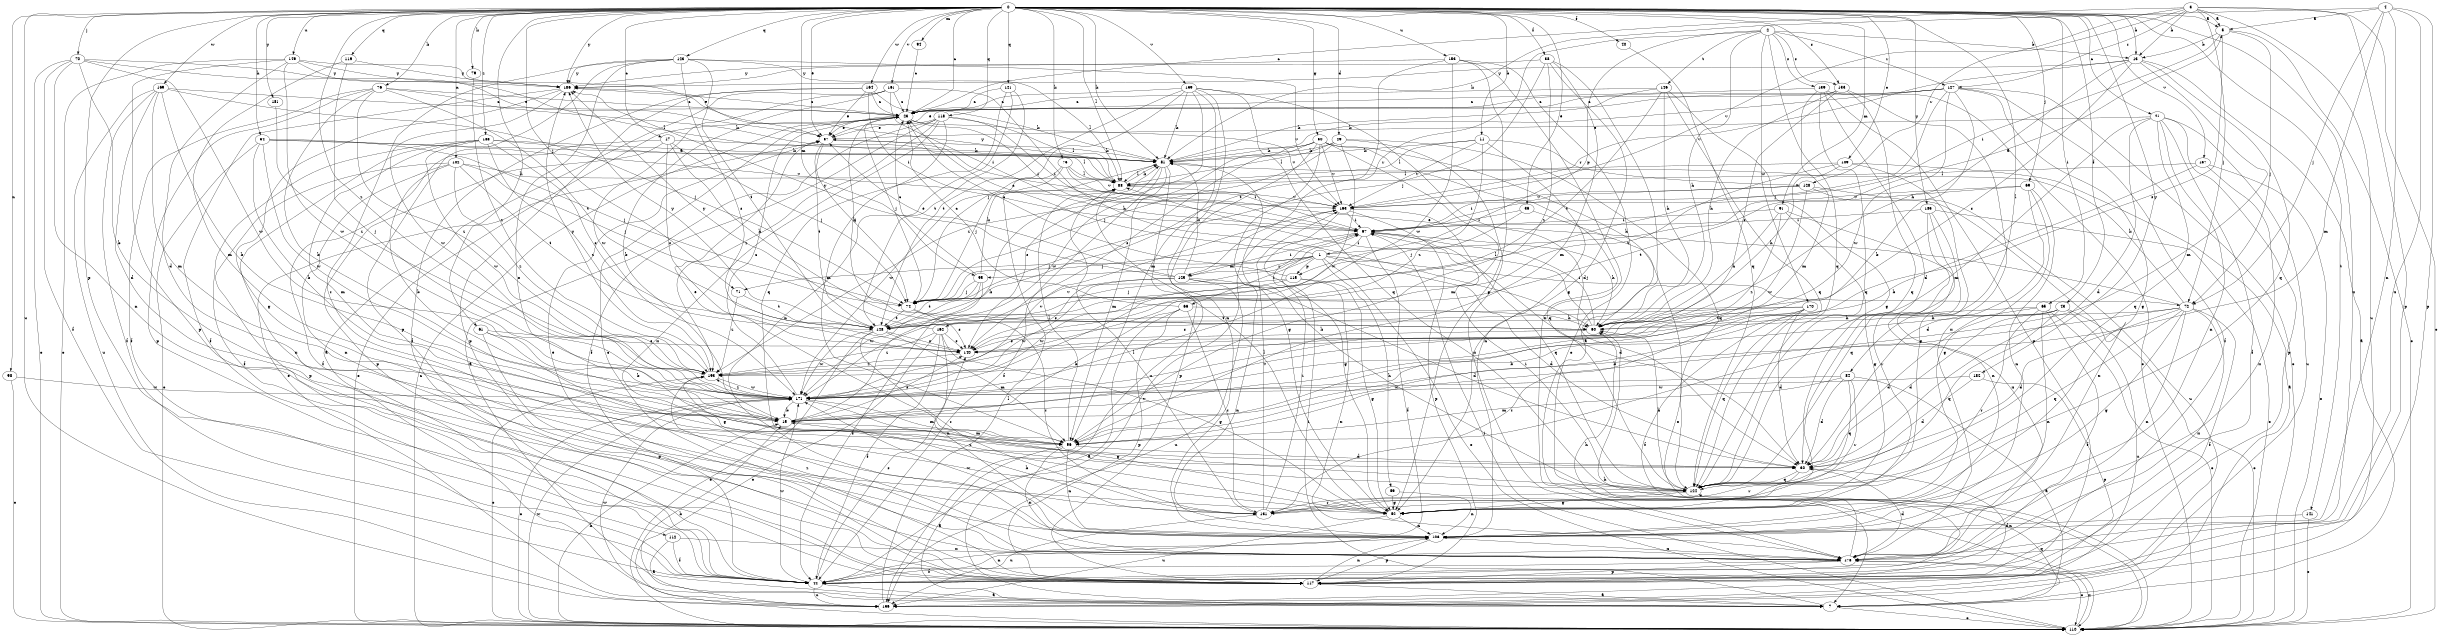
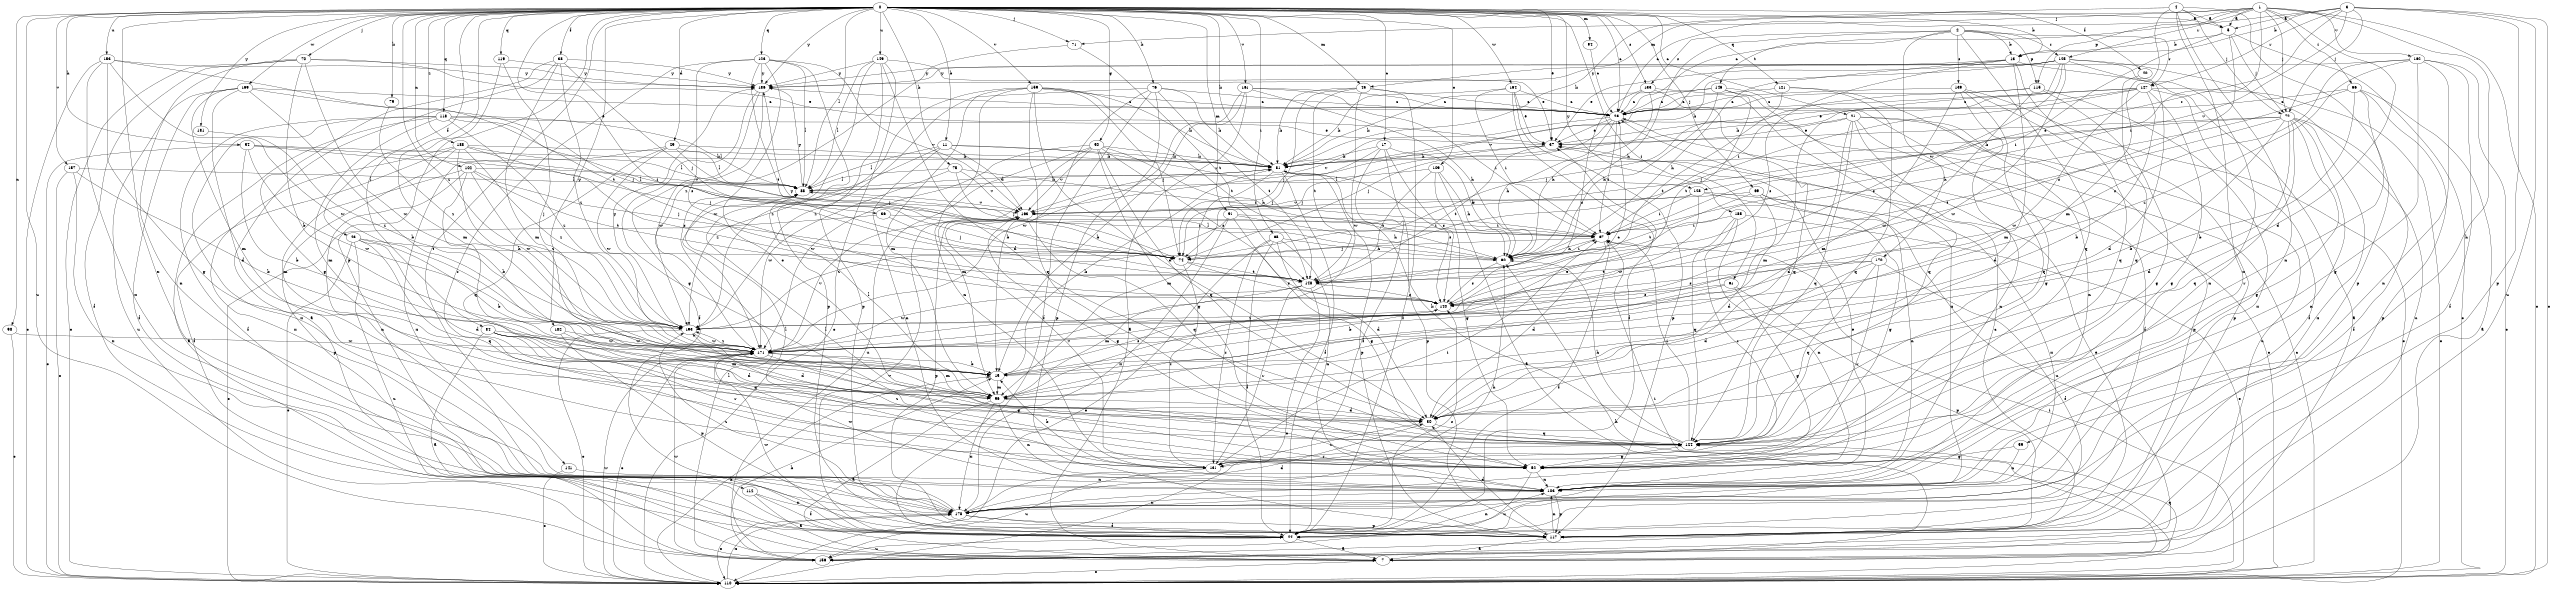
(681, 151) -> (719, 157)
(1348, 248) -> (1972, 160)
(981, 278) -> (1364, 88)
